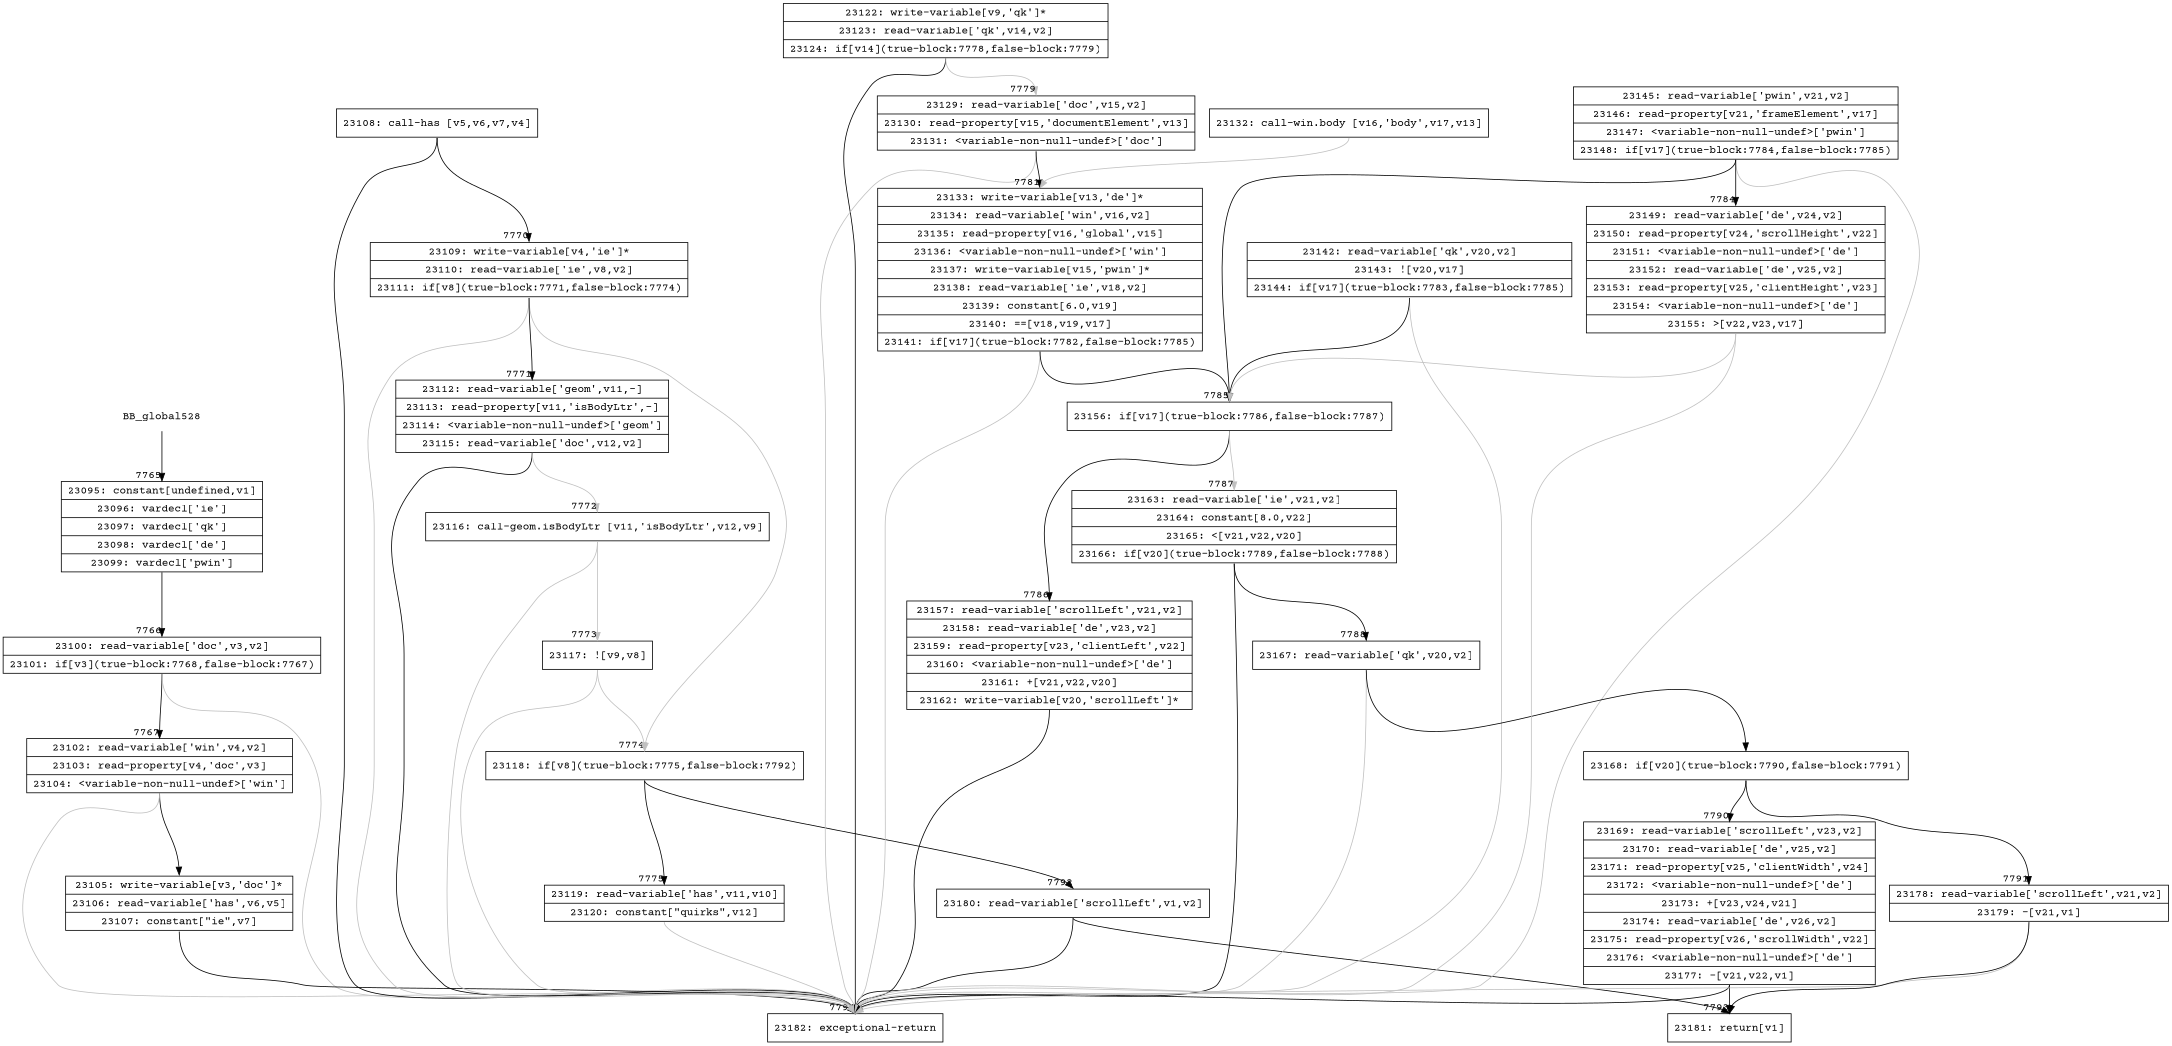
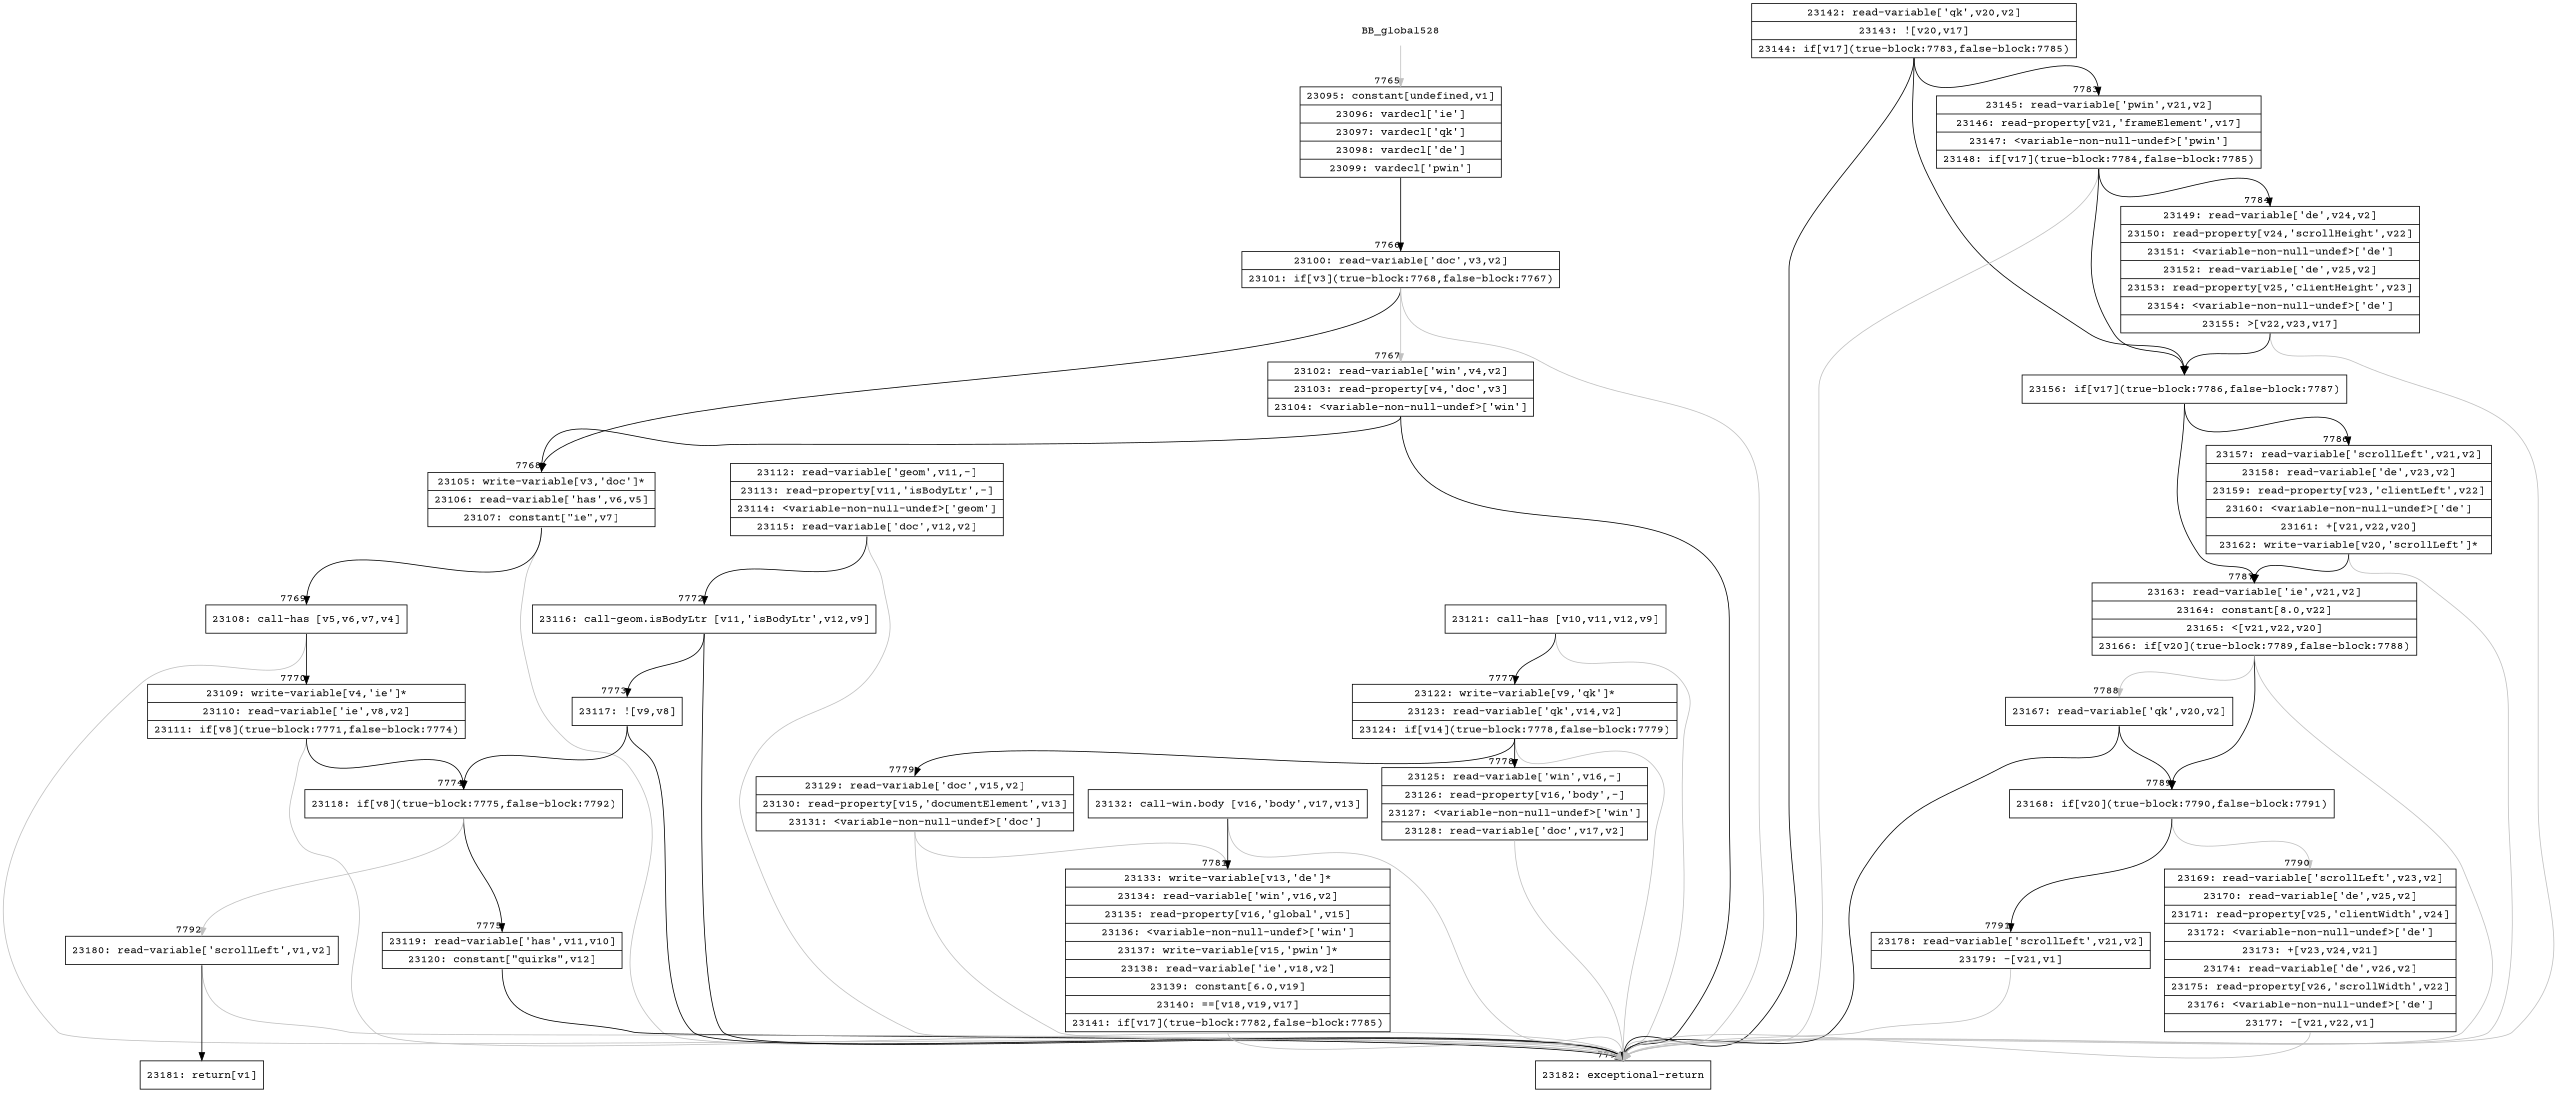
(987, 77) -> (1218, 757)
none -> (2003, 78)
(1198, 163) -> (1228, 843)
(1037, 166) -> (1068, 851)
(530, 335) -> none
(1486, 368) -> (2231, 354)
(1131, 377) -> none
none -> (974, 380)
(162, 452) -> (1401, 62)
(1231, 457) -> (2179, 511)
(772, 473) -> (381, 764)
(561, 481) -> (790, 571)
(855, 498) -> (1656, 829)
none -> (428, 567)
none -> (2305, 569)
(597, 587) -> (670, 664)
(1296, 602) -> (2191, 677)
none -> (1556, 619)
(161, 702) -> (1401, 321)
(618, 708) -> (549, 758)
none -> (2241, 737)
(343, 788) -> (375, 1043)
(1740, 798) -> (2237, 844)
none -> (1515, 804)
(844, 832) -> (336, 876)
(921, 841) -> (2489, 1032)
(397, 876) -> (912, 1031)
(1458, 893) -> (1789, 603)
none -> (1439, 915)
(448, 935) -> (719, 1022)
(503, 946) -> (688, 1024)
(1228, 955) -> (2449, 1035)
(756, 966) -> (1044, 1038)
(975, 973) -> (603, 1035)
(1245, 982) -> (1851, 902)
(1894, 983) -> none
(501, 989) -> (638, 999)
(1729, 995) -> none
(304, 996) -> (1729, 646)
(1296, 999) -> (1970, 1047)
